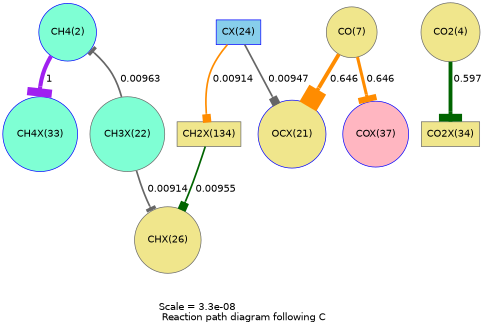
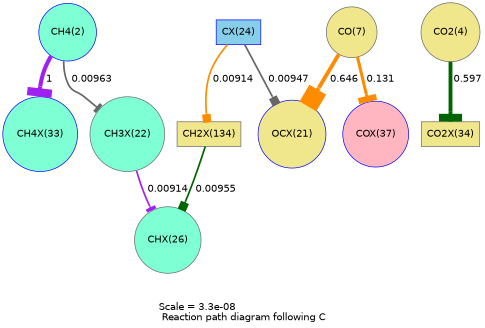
(111, 73) -> (72, 89)
(379, 79) -> (379, 79)
(142, 189) -> (142, 189)
(168, 240) -> (168, 240)
